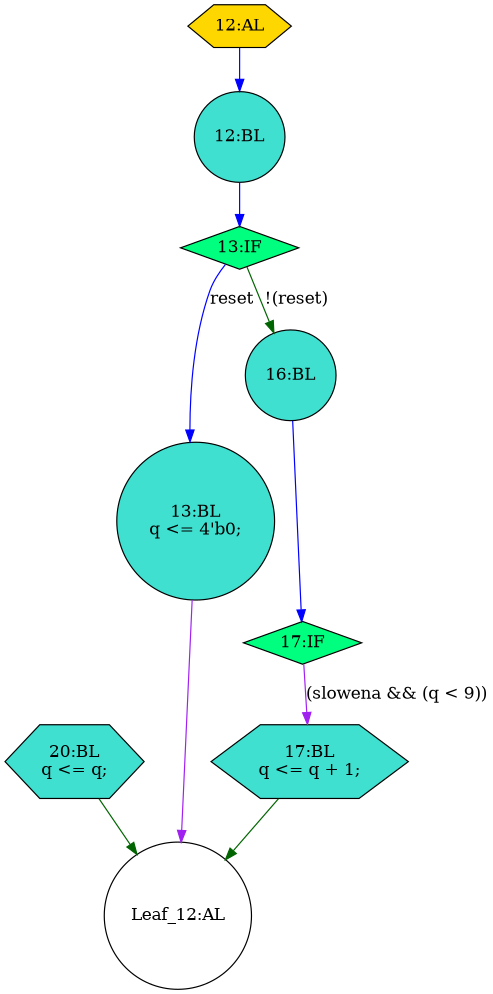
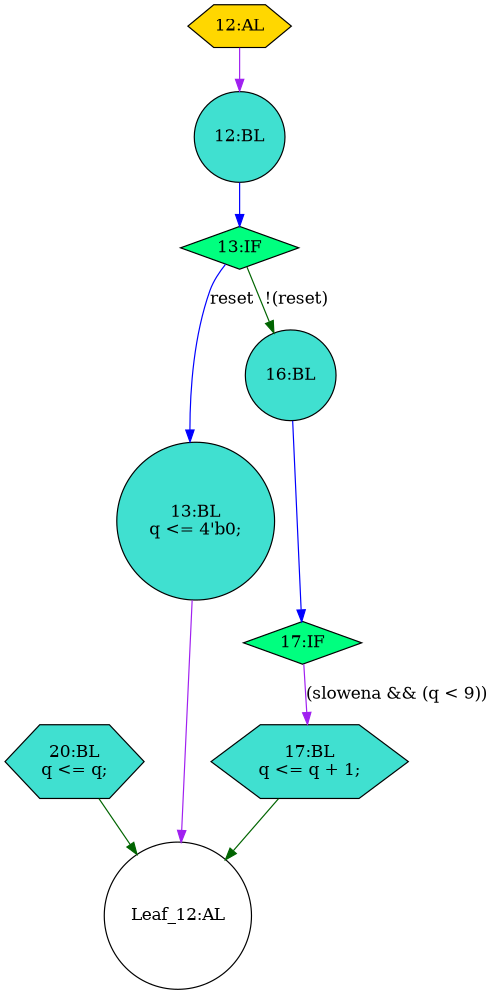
(240, 63) -> (240, 63)
